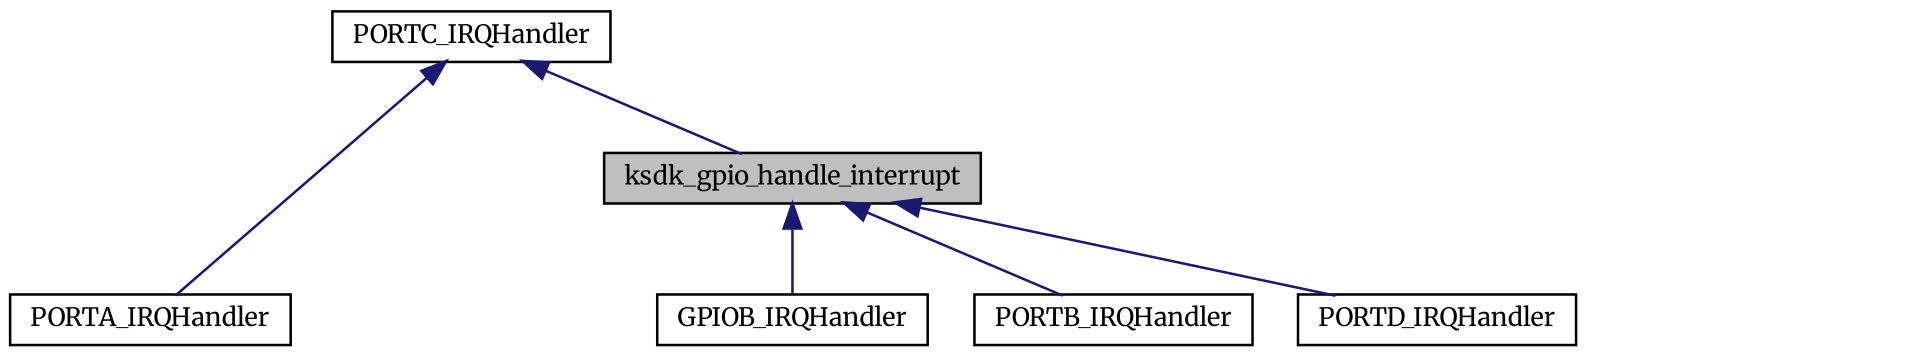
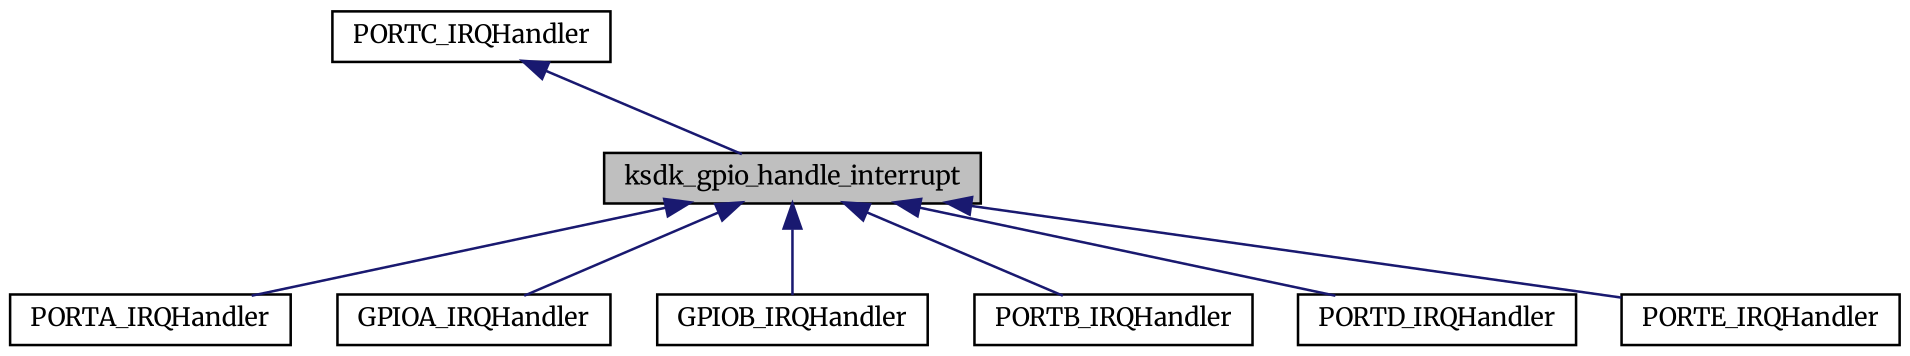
(301, 187) -> (459, 252)
none -> (474, 320)
none -> (1761, 320)
